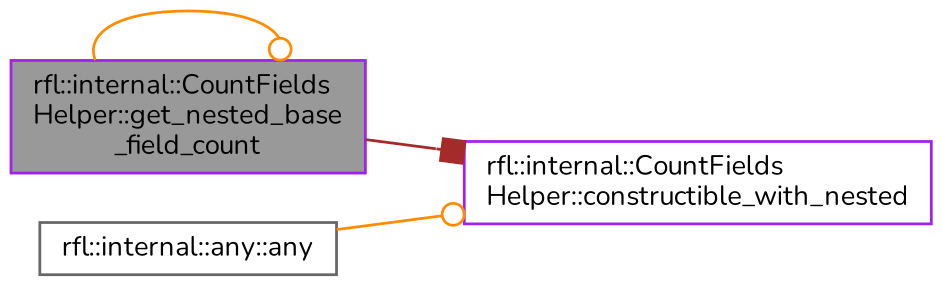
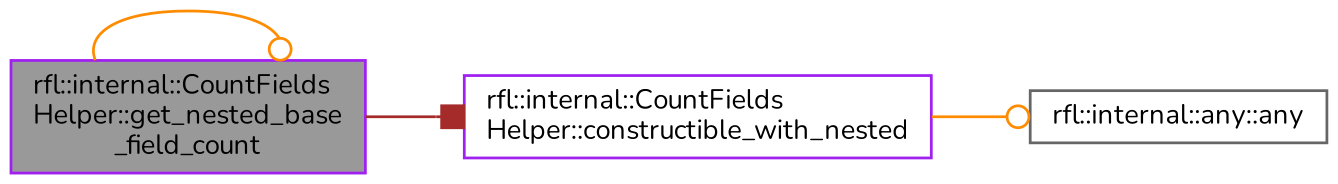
(389, 223) -> (969, 117)
